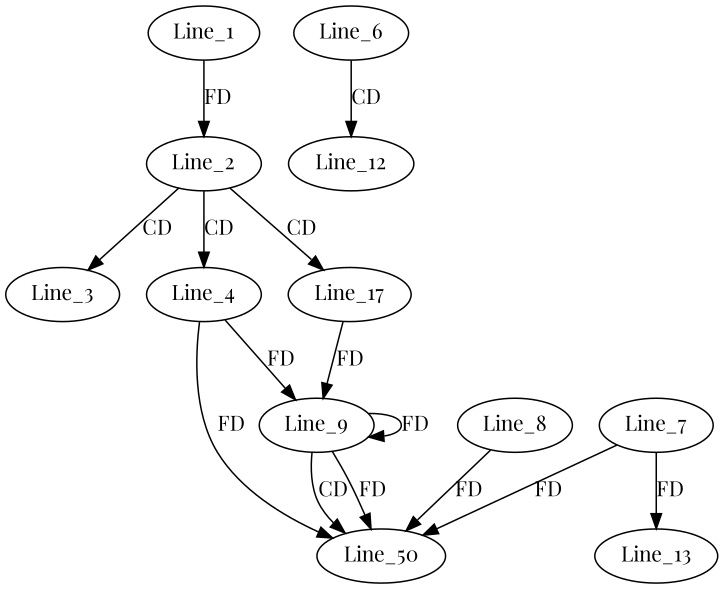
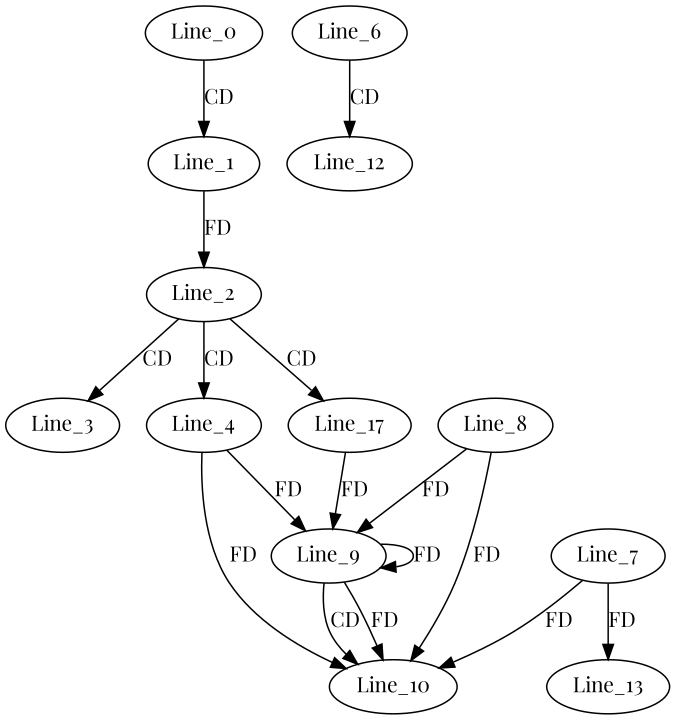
none -> (204, 33)
none -> (418, 486)
(381, 556) -> (393, 687)
